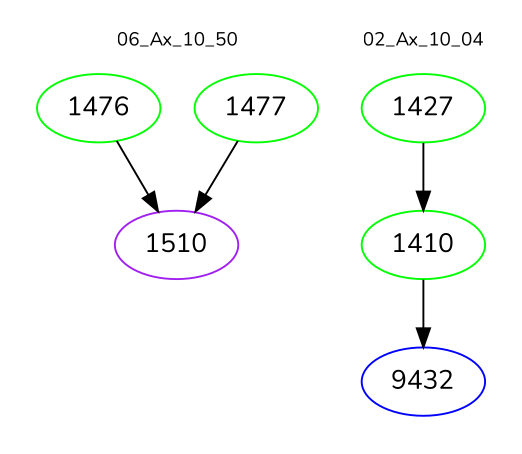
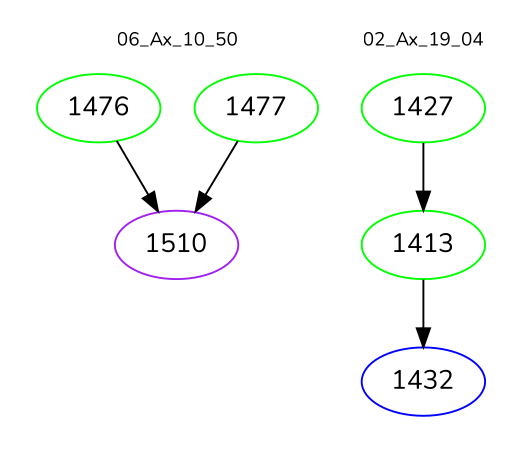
(423, 41) -> (423, 41)
(423, 245) -> (423, 245)
(423, 382) -> (423, 382)
